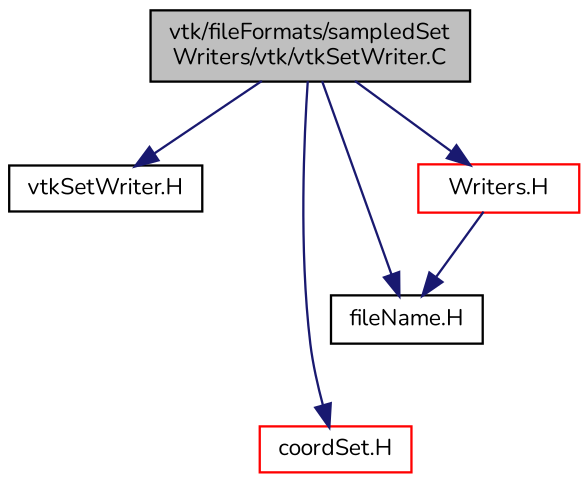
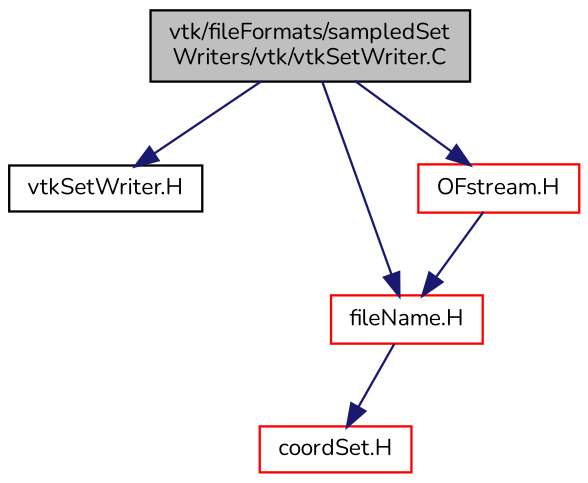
(499, 188) -> (499, 188)
(304, 244) -> (376, 375)
(407, 320) -> (407, 320)
